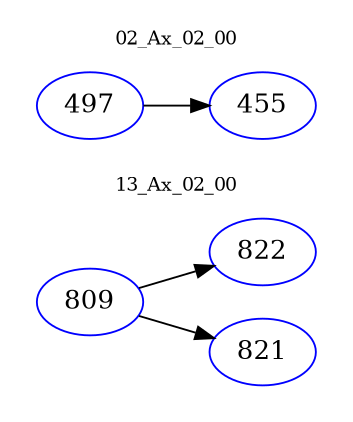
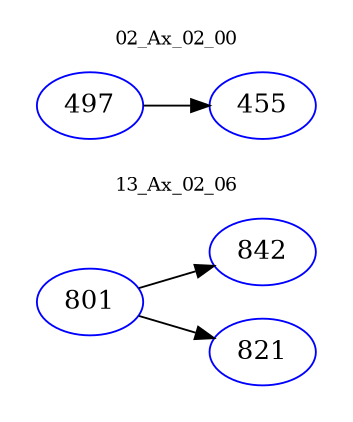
(176, 186) -> (176, 186)
(263, 252) -> (263, 252)
(90, 302) -> (90, 302)
